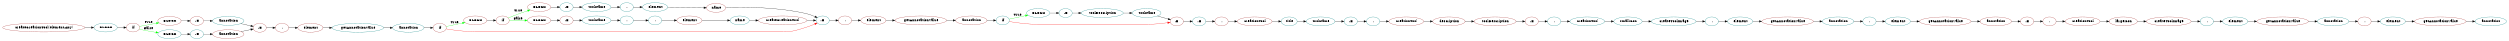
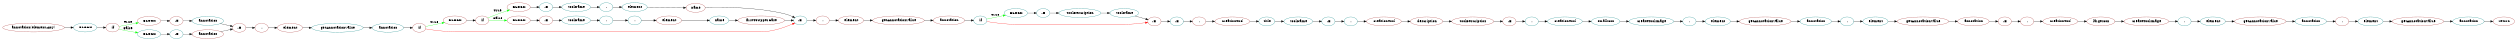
(783, 20) -> (761, 20)
none -> (2504, 21)
(44, 28) -> (34, 28)
